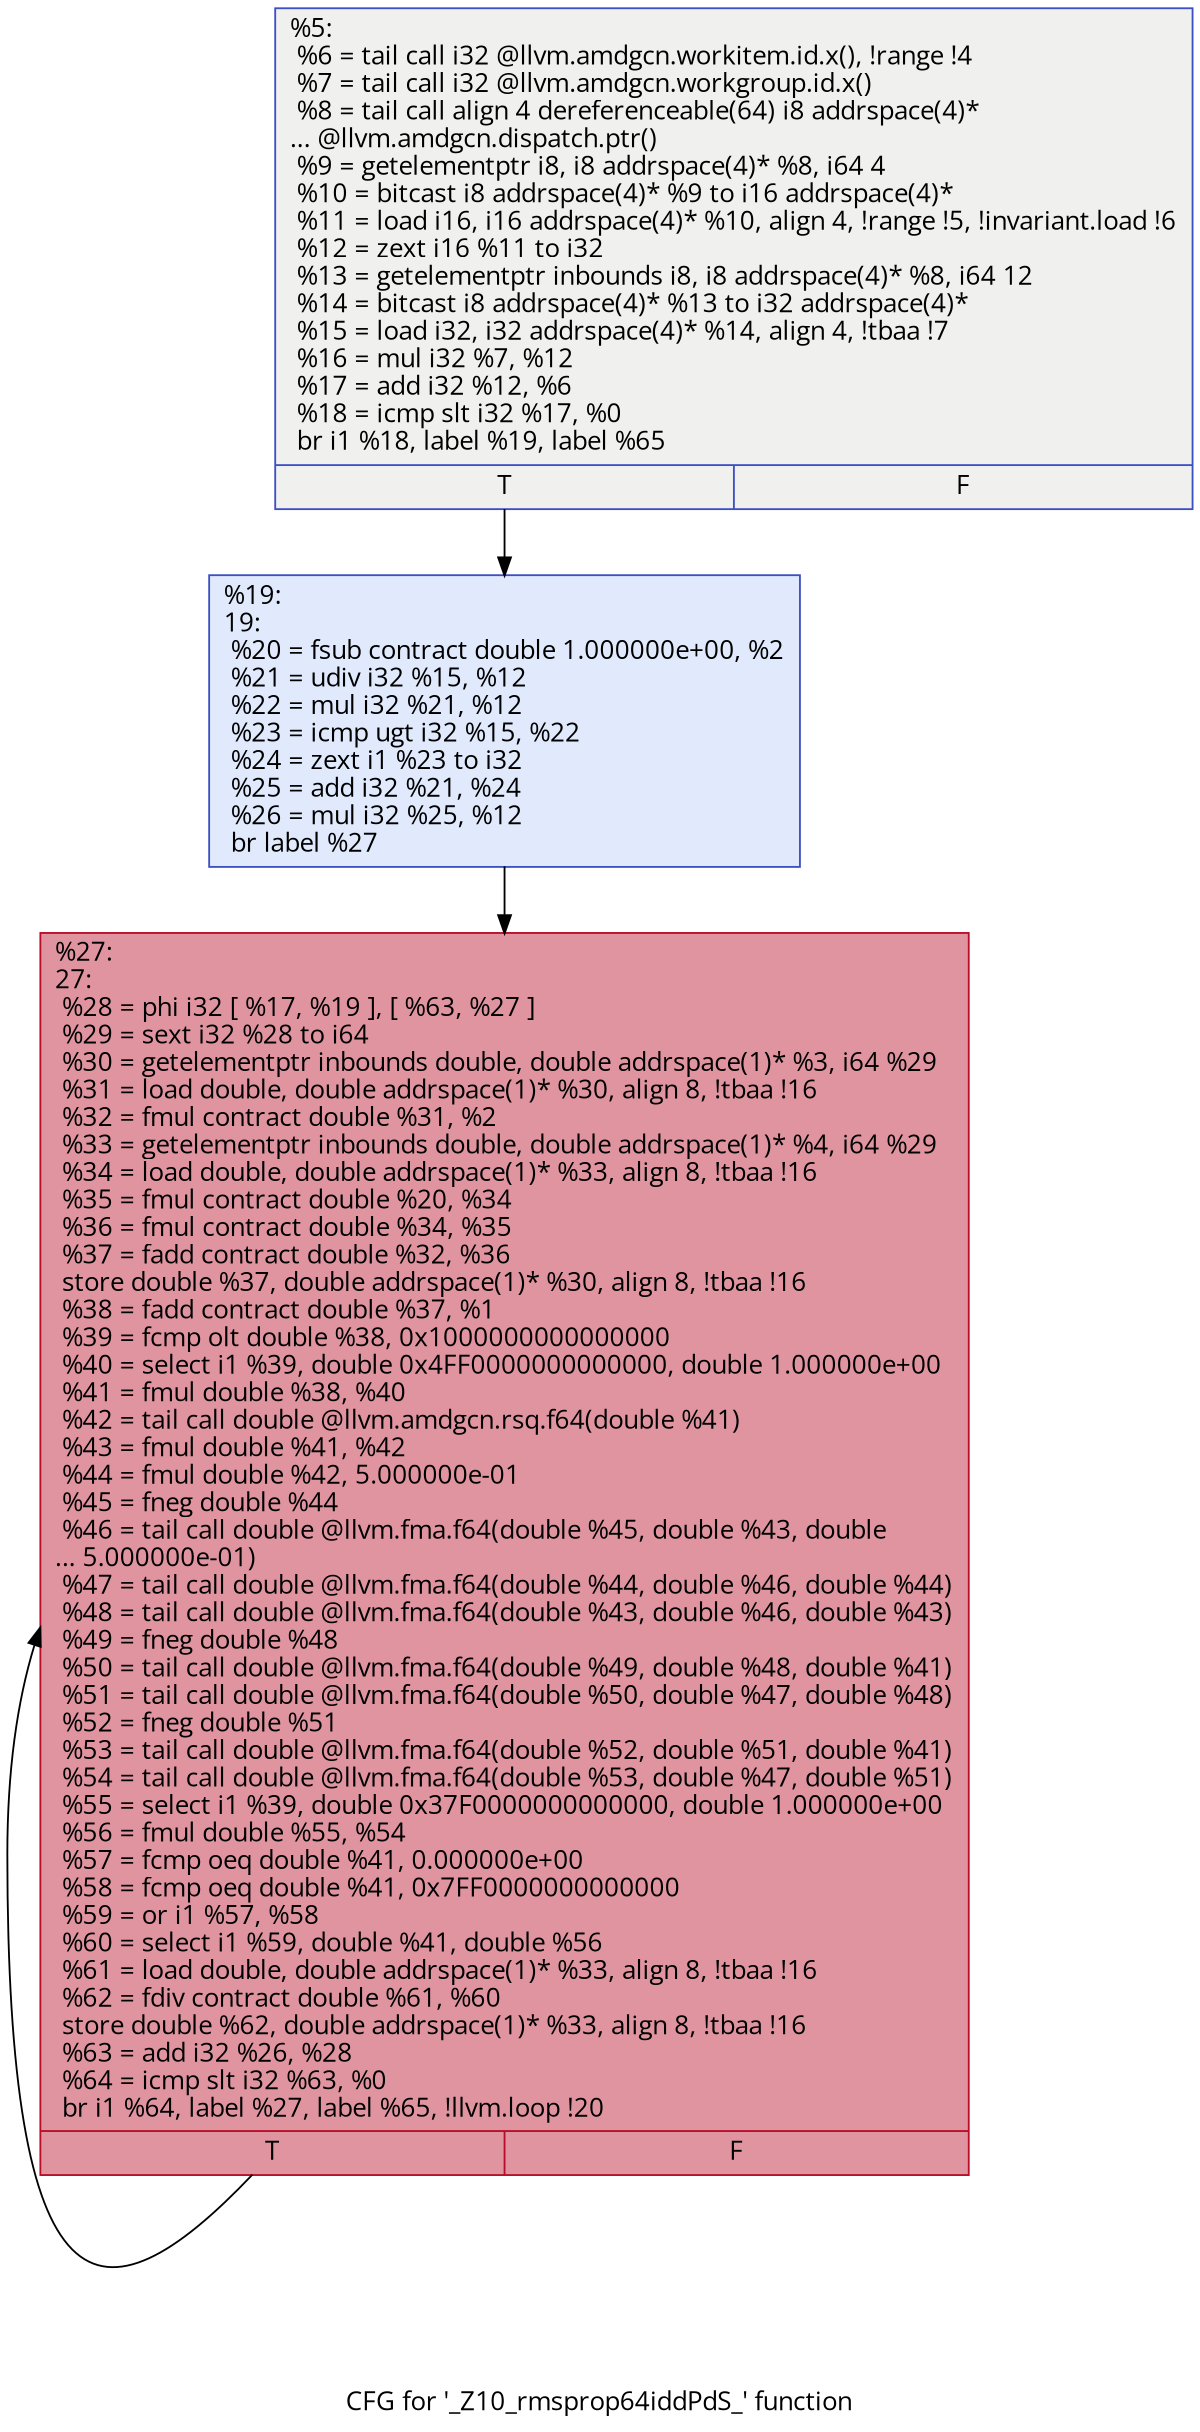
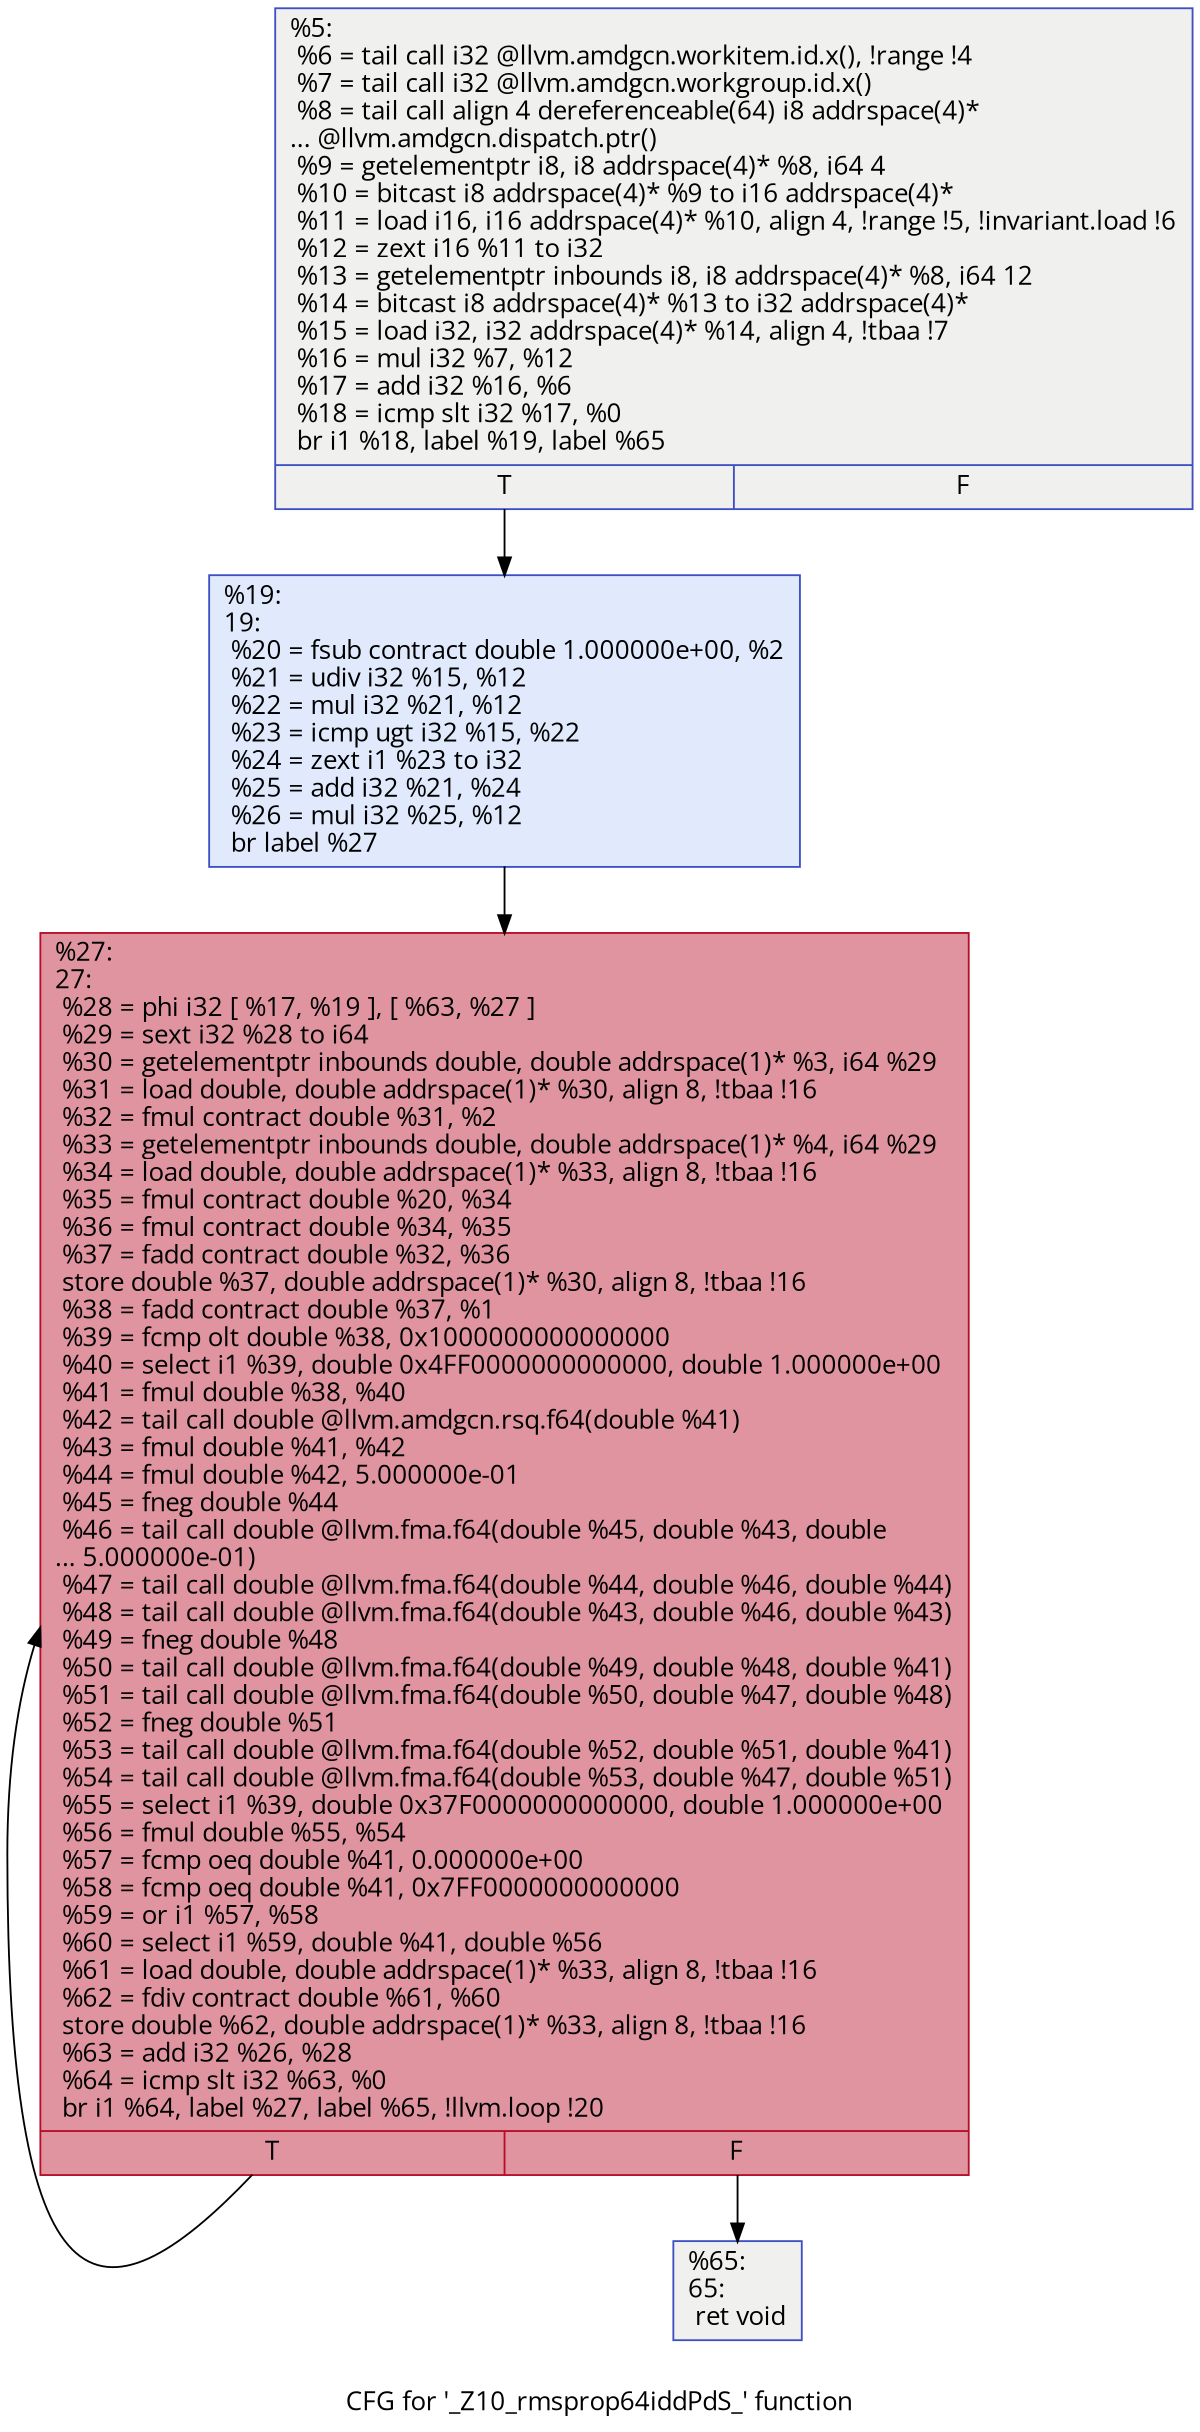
(431, 387) -> (431, 387)
none -> (738, 2291)
